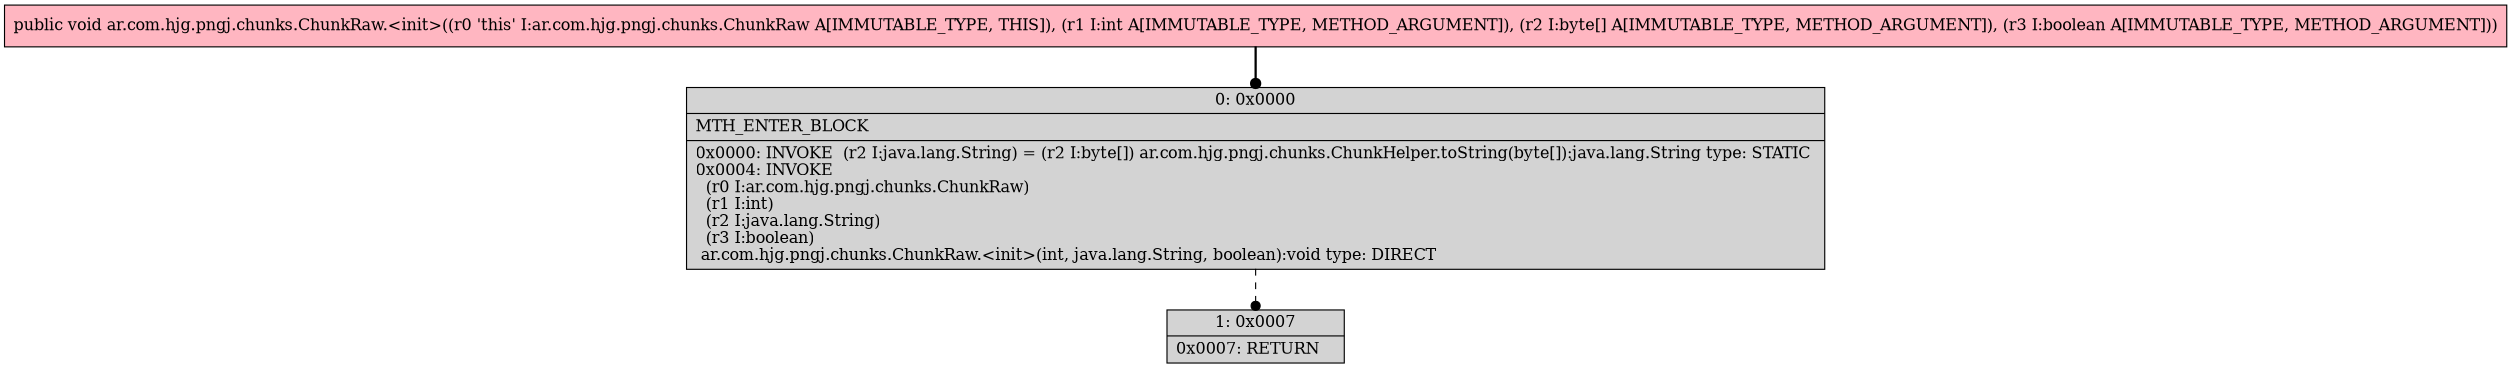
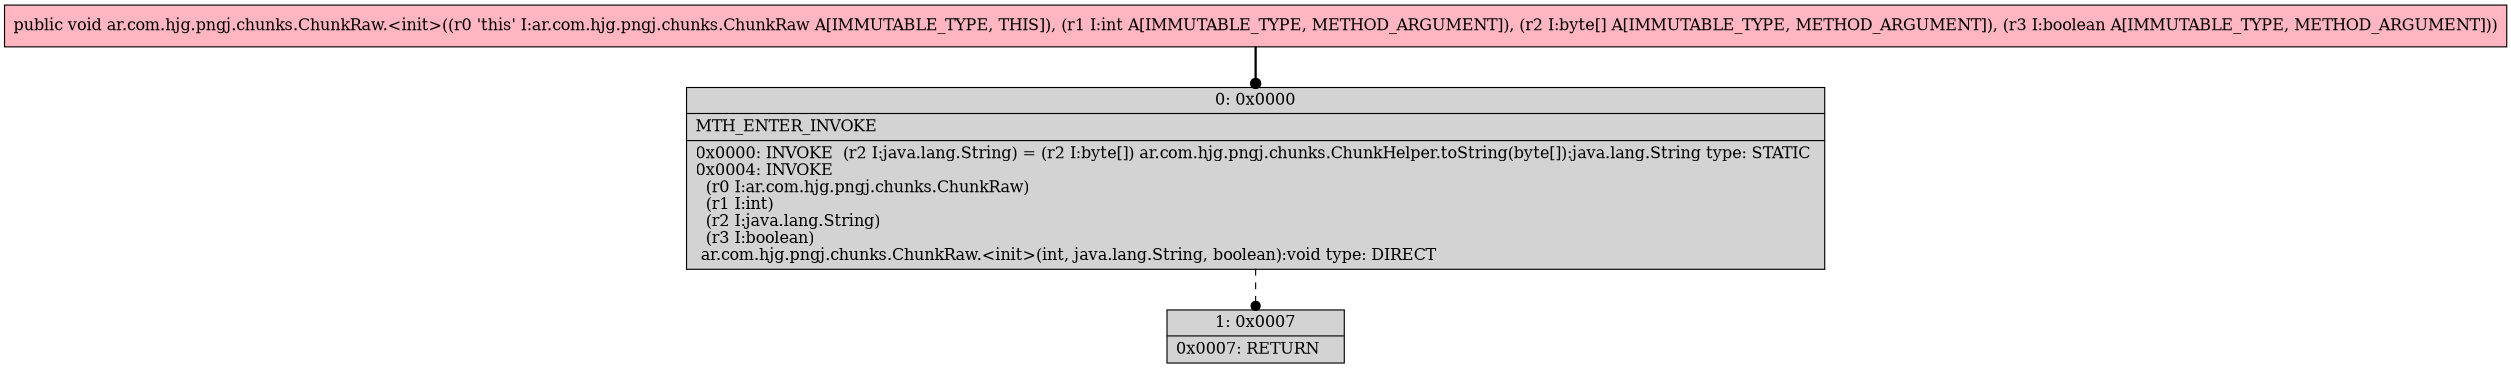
(783, 126) -> (786, 126)
